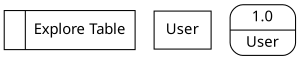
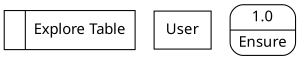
(263, 42) -> (263, 42)
